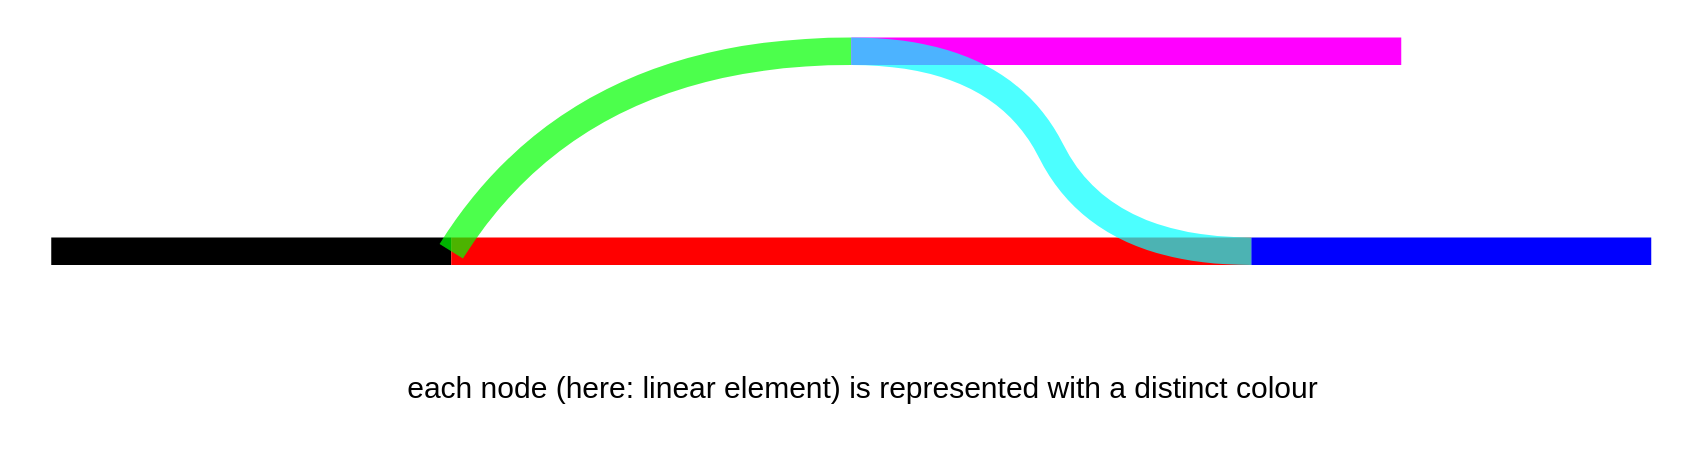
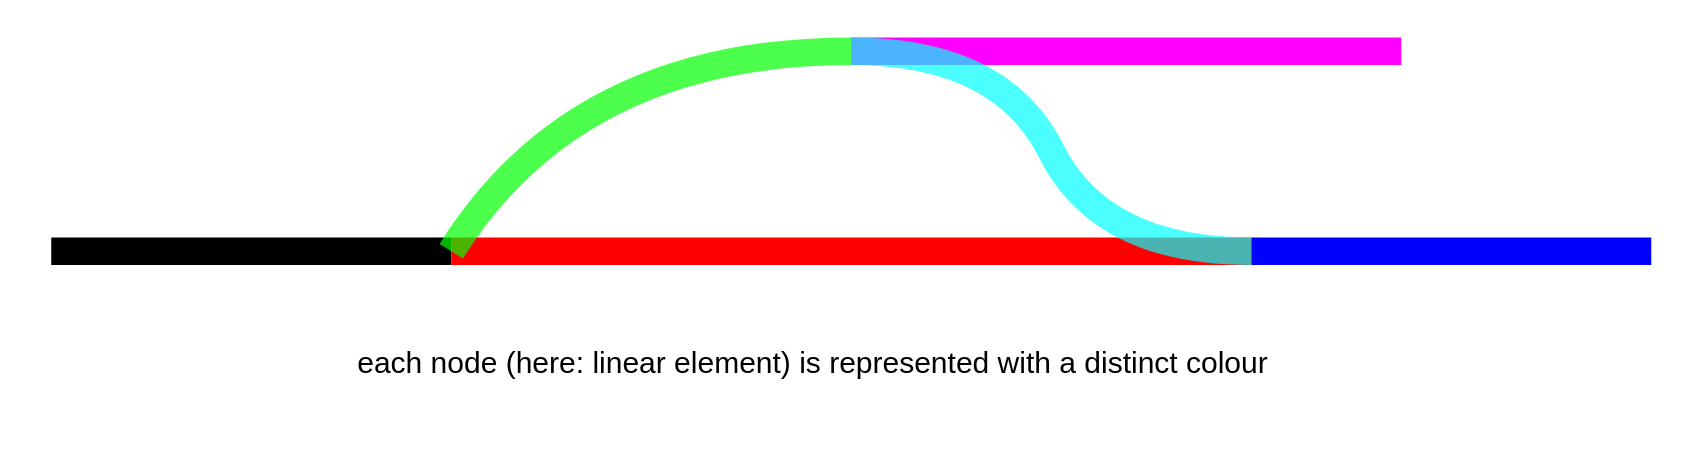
(864, 389) -> (814, 364)
